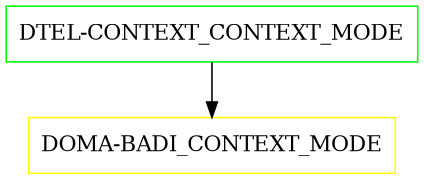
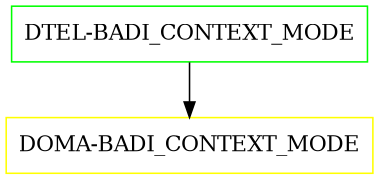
(212, 34) -> (190, 34)
